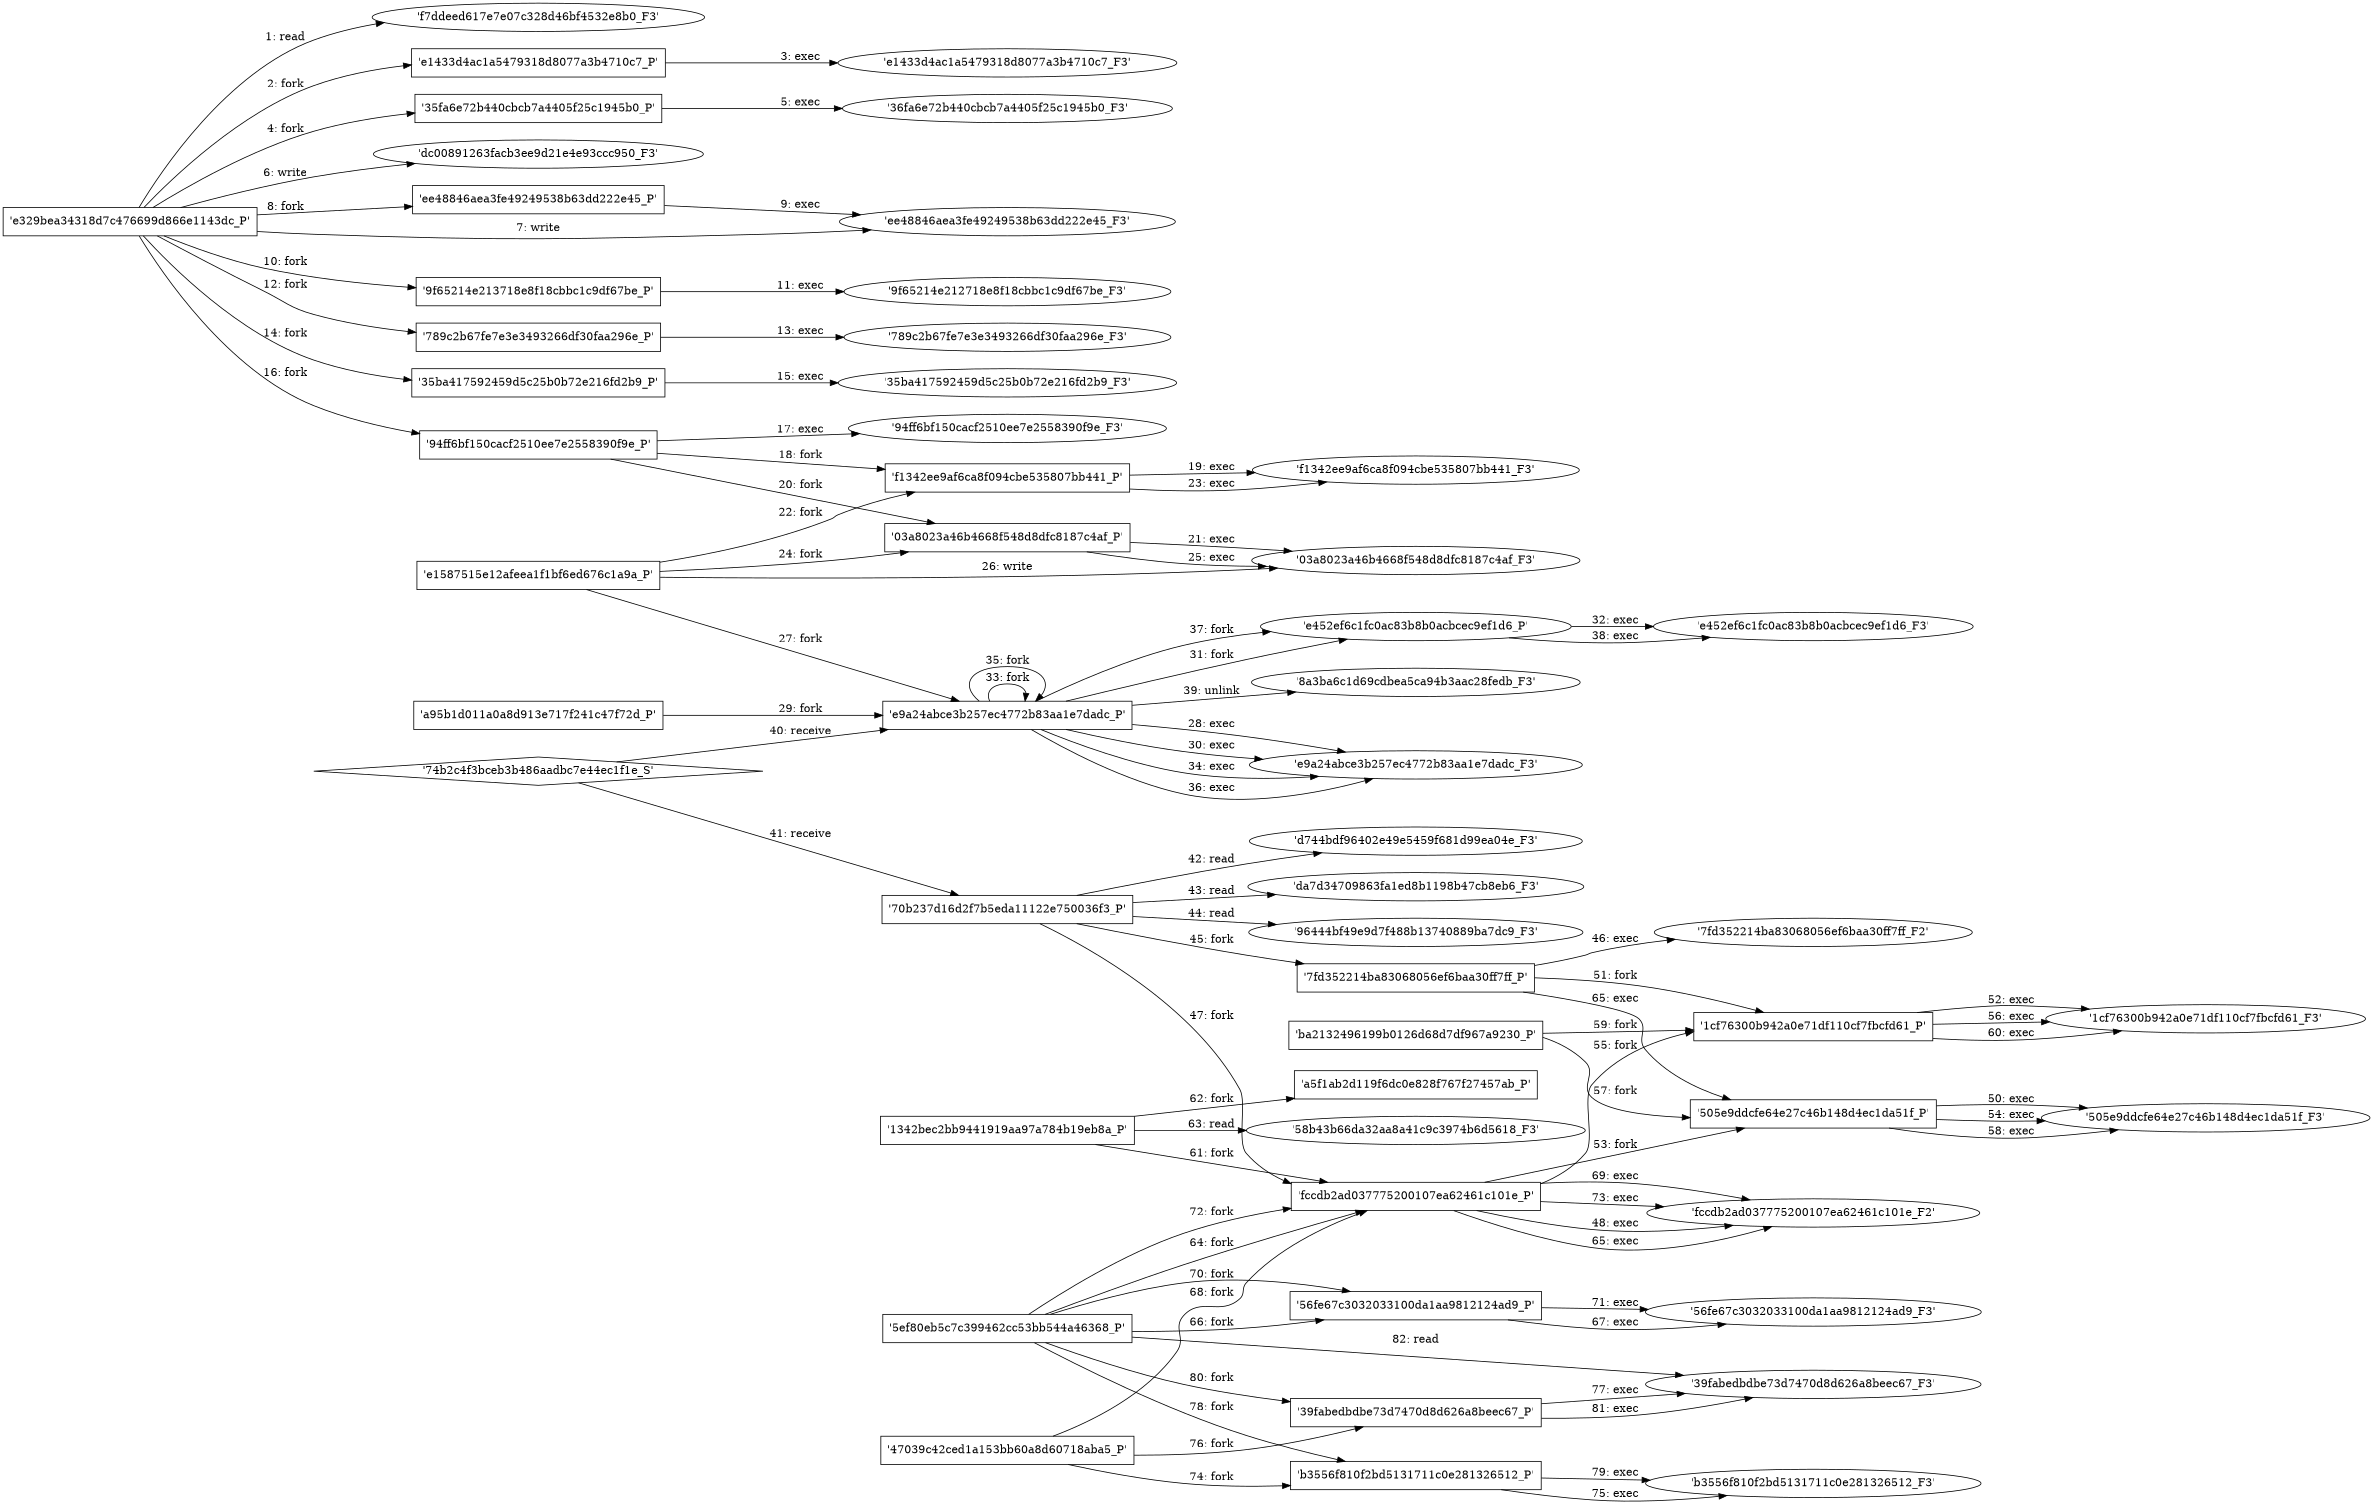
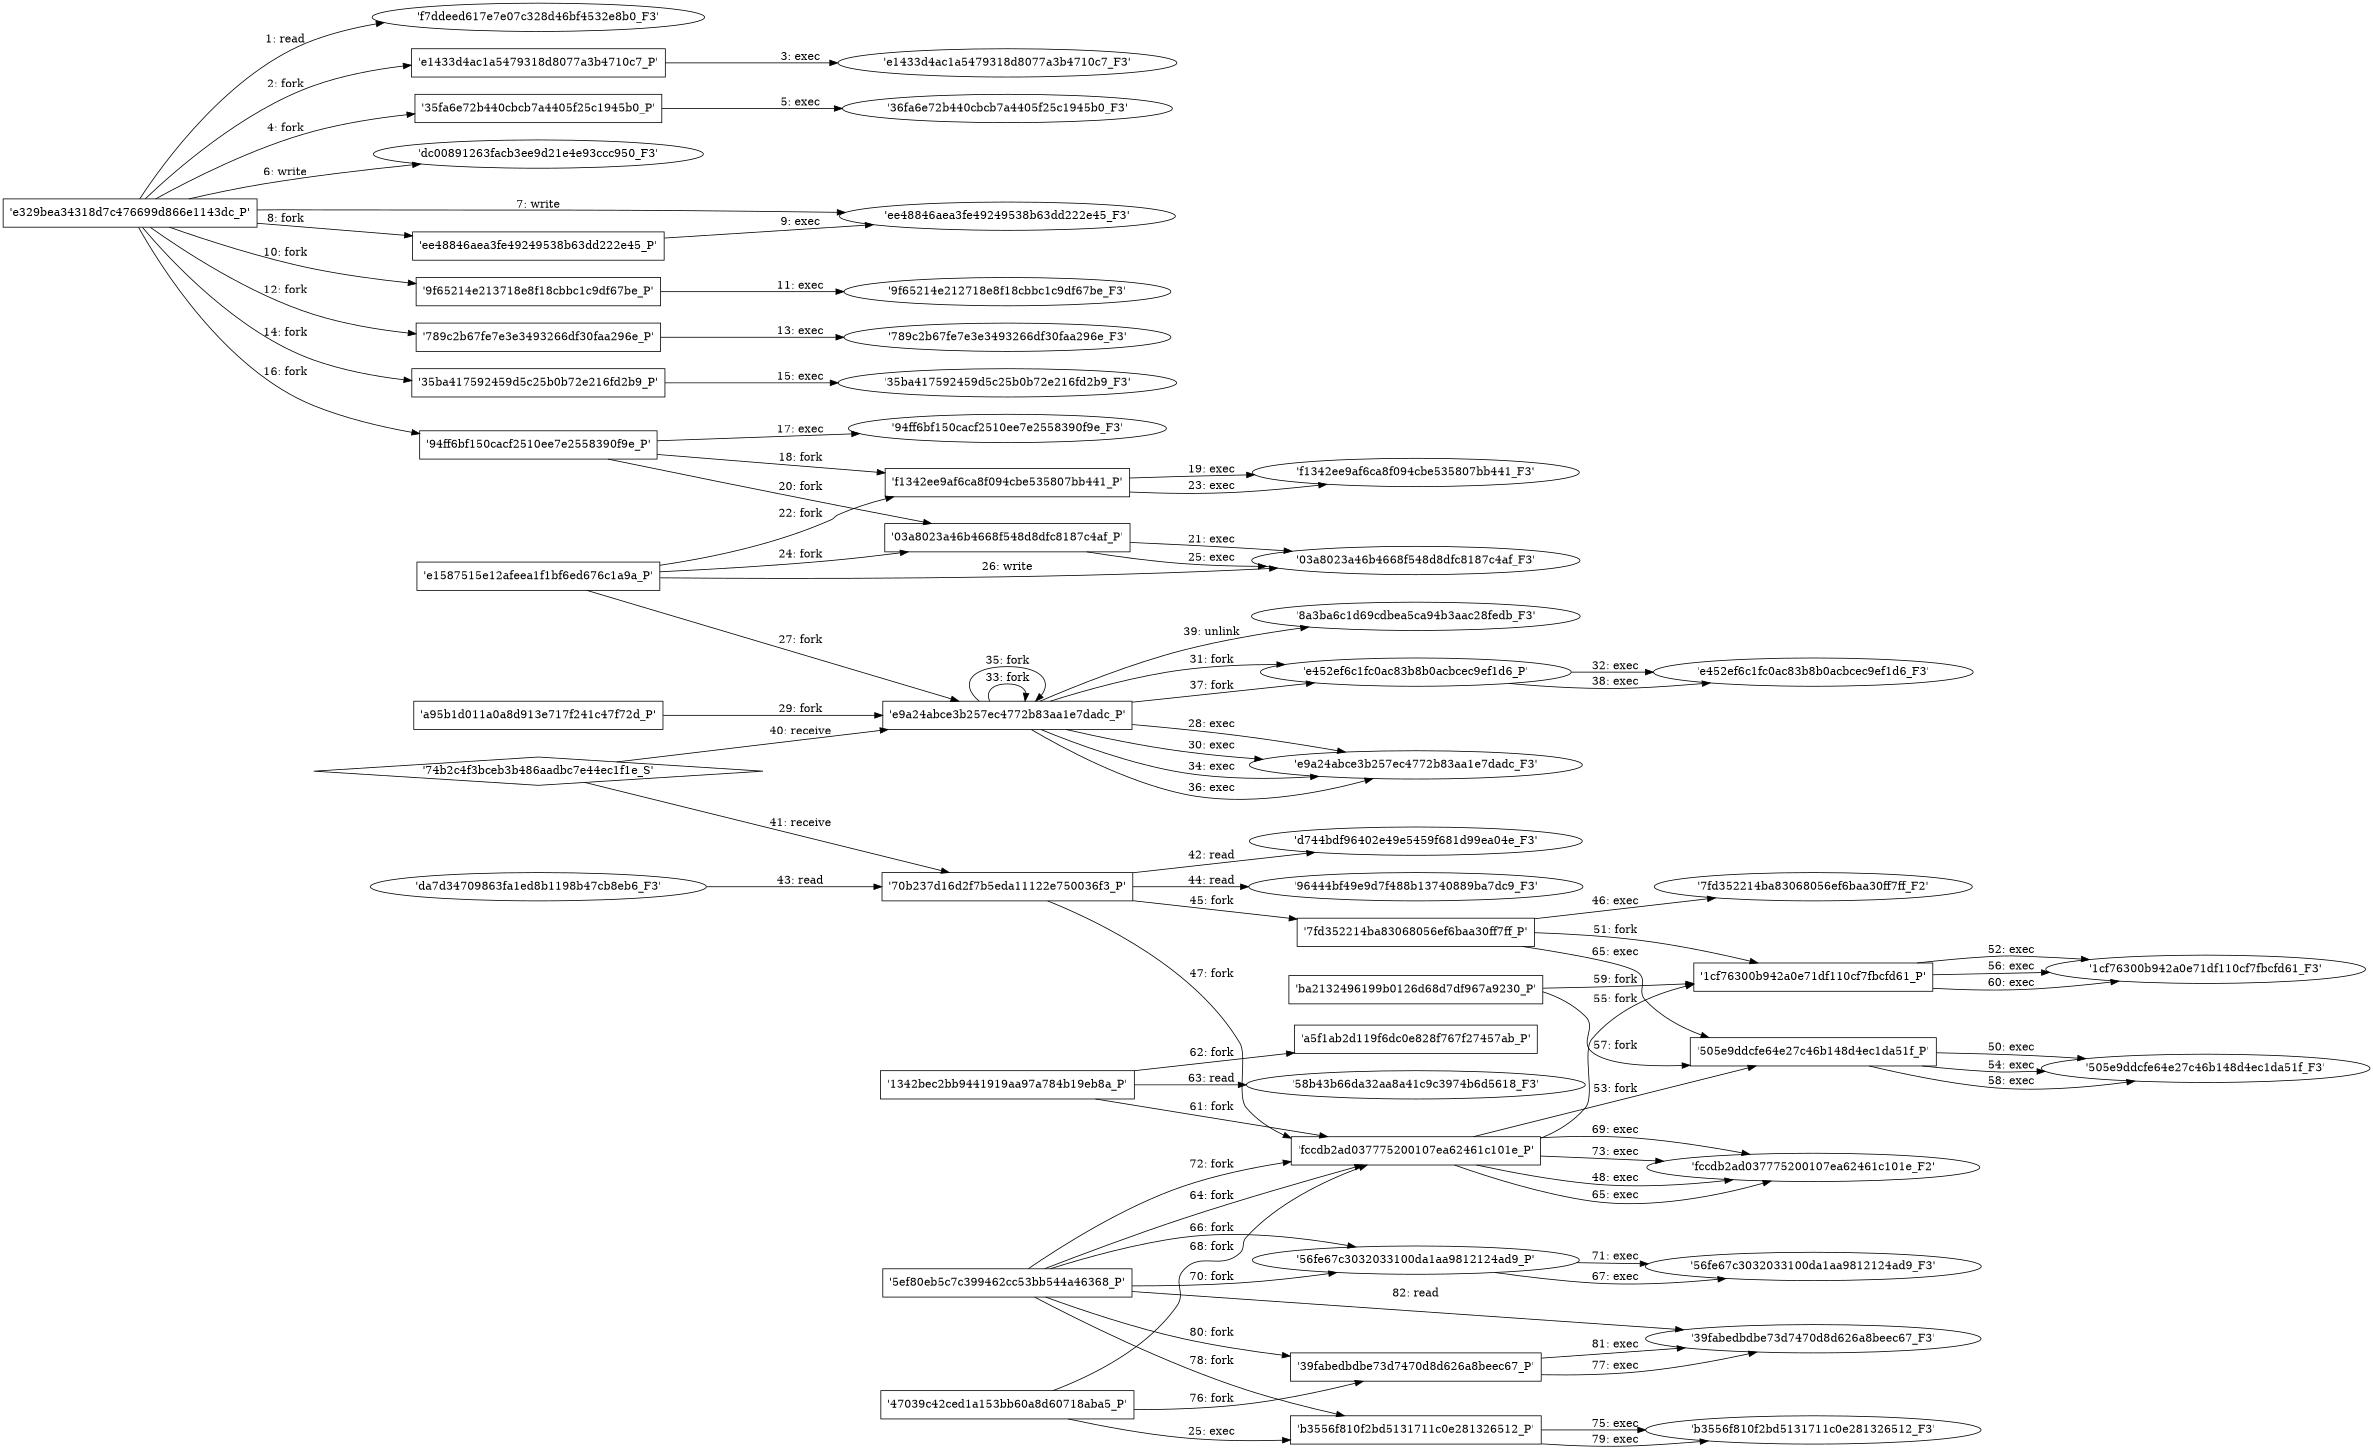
(1200, 899) -> (790, 887)
(1416, 1306) -> (1416, 1260)
(1212, 1477) -> (1212, 1432)
